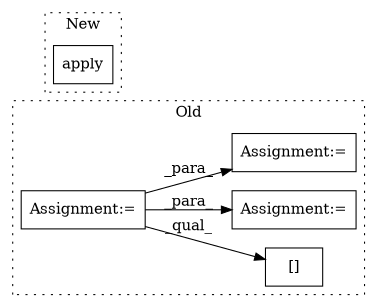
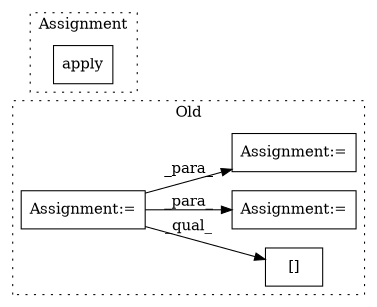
(83, 25) -> (84, 25)
